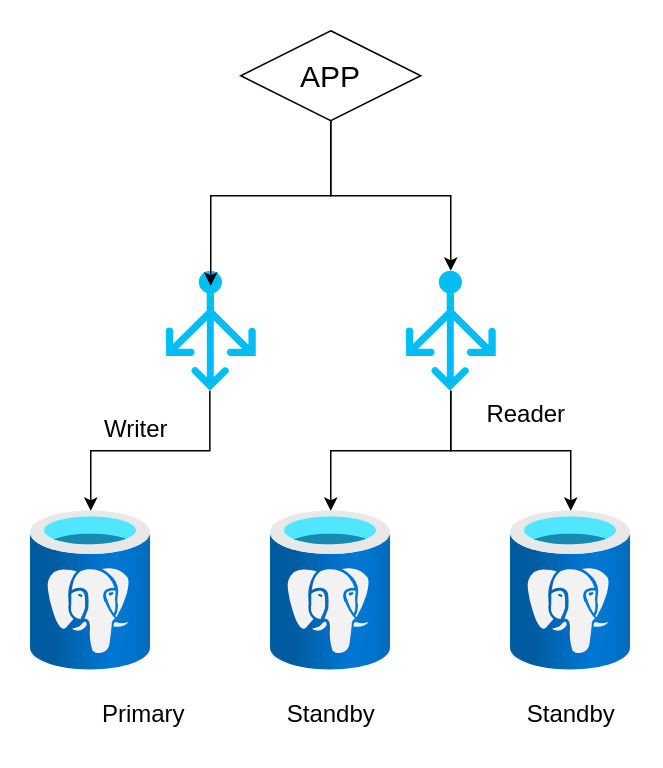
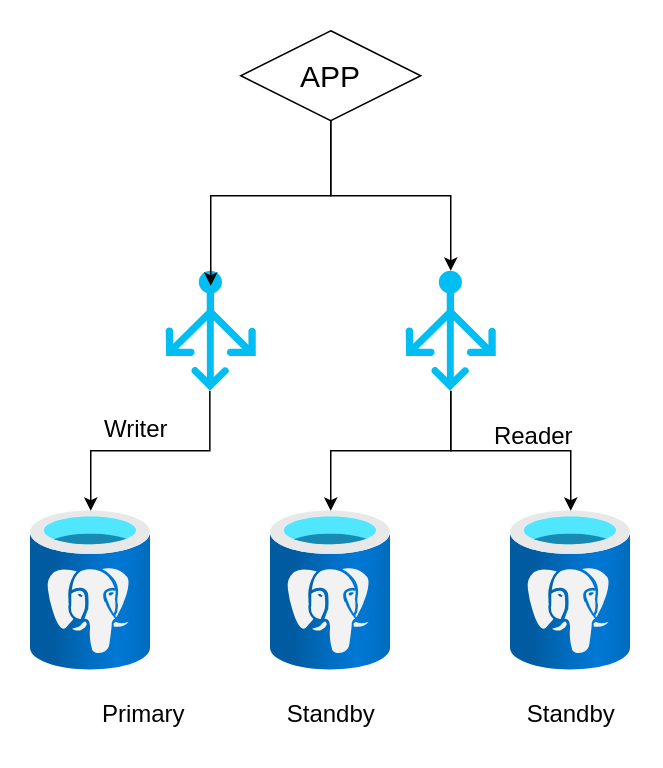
(526, 413) -> (533, 436)
